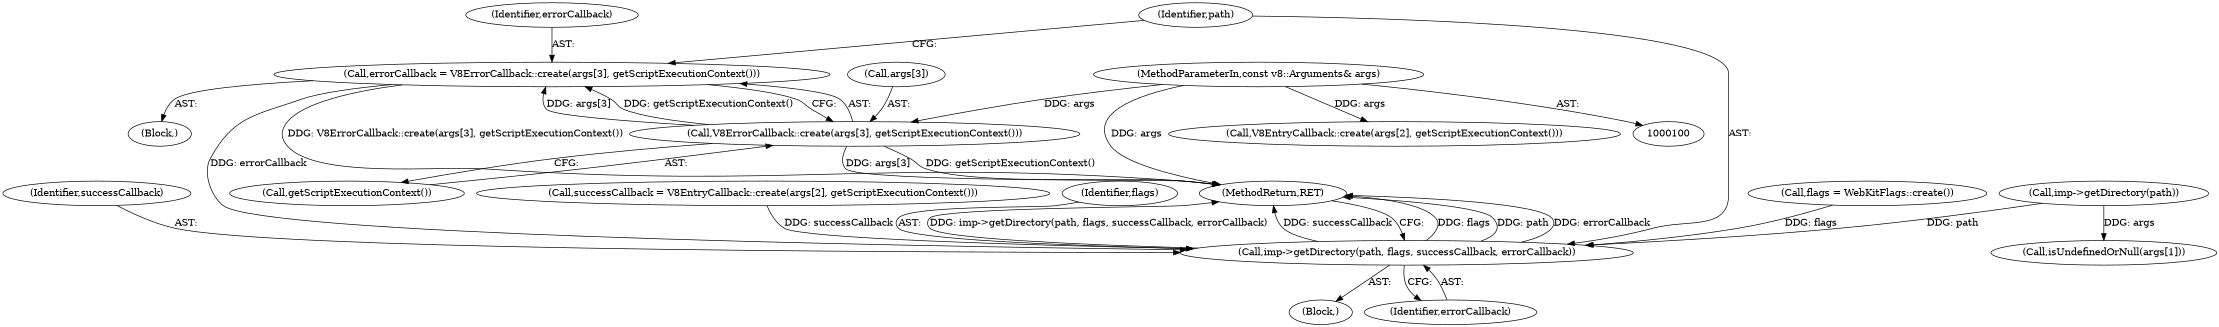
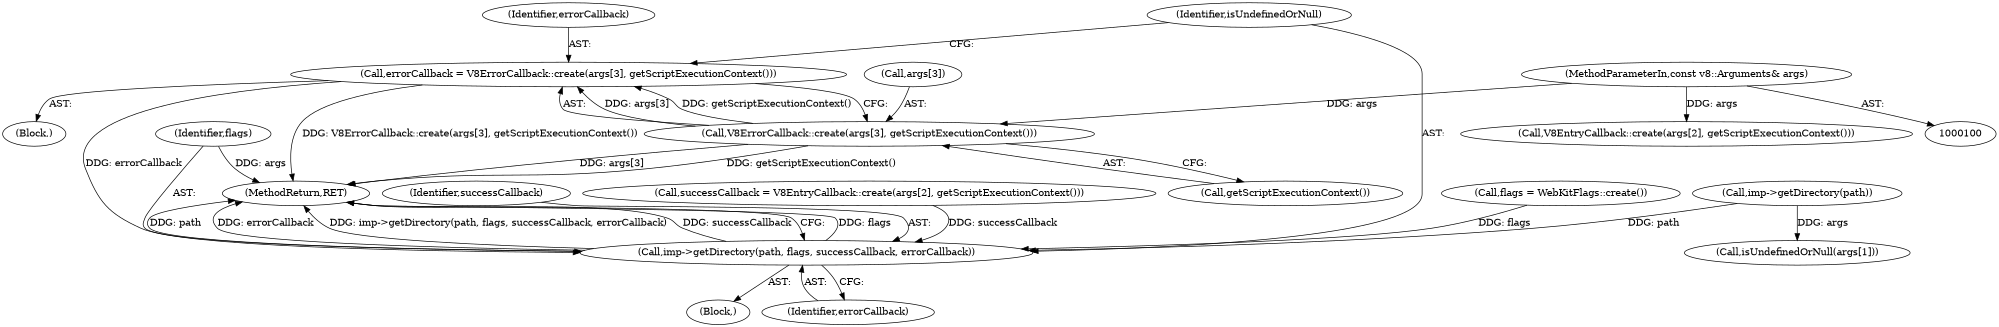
(1196, 15) -> (1249, 15)
(1110, 145) -> (233, 166)
